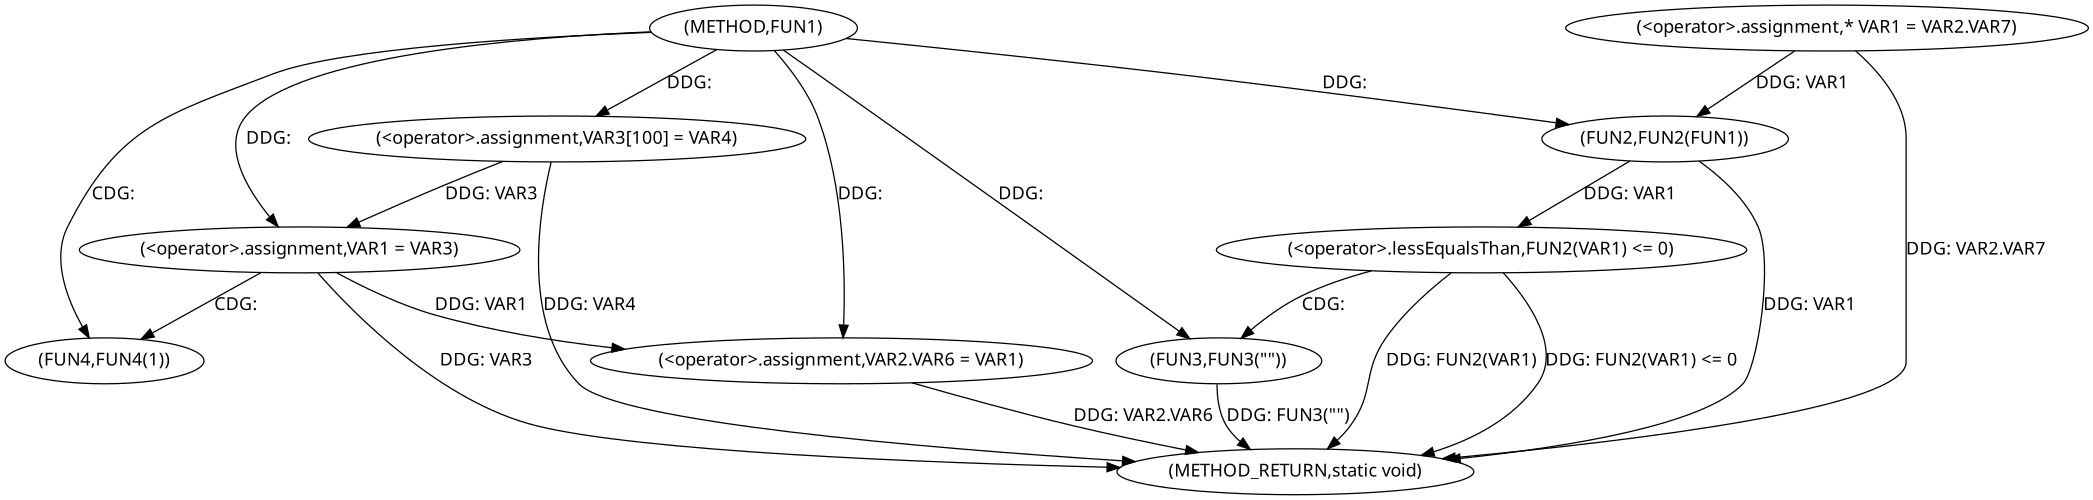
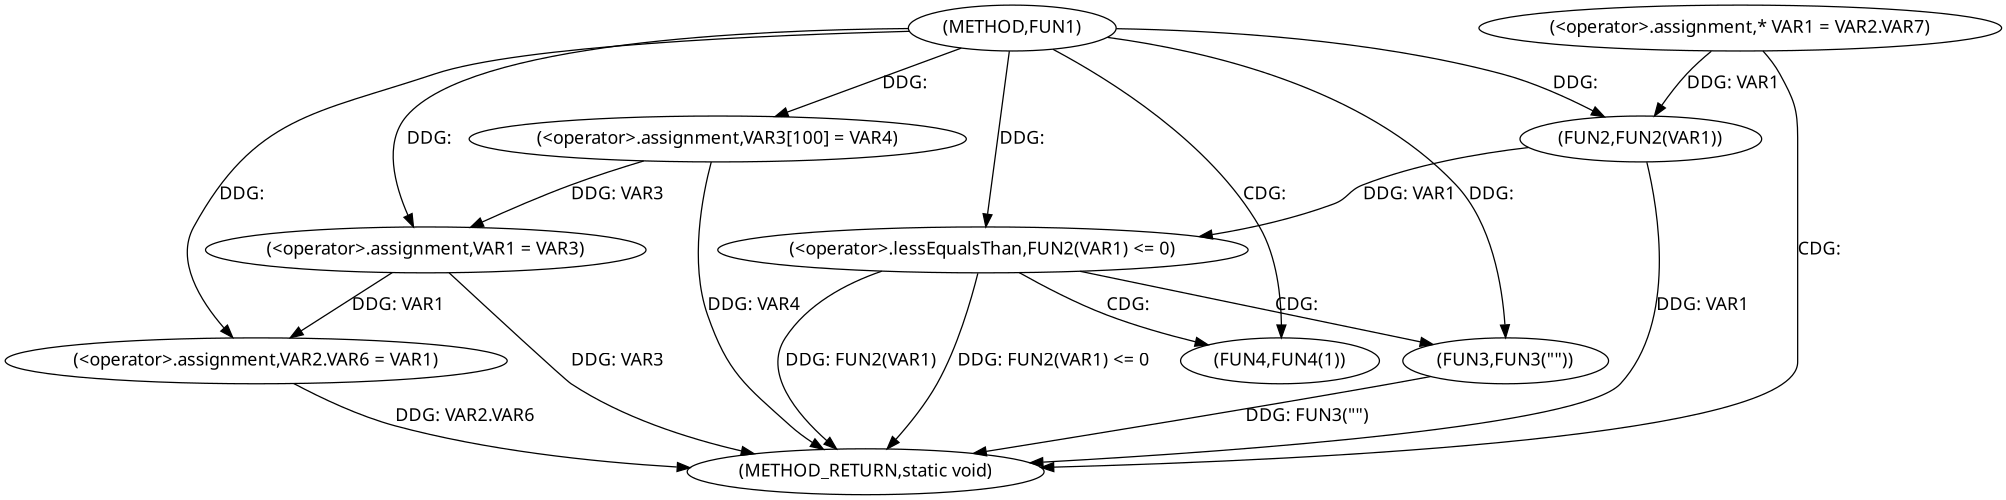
none -> (998, 133)
(1665, 139) -> (1641, 139)
(1976, 250) -> (1822, 250)
(207, 303) -> (1105, 314)
